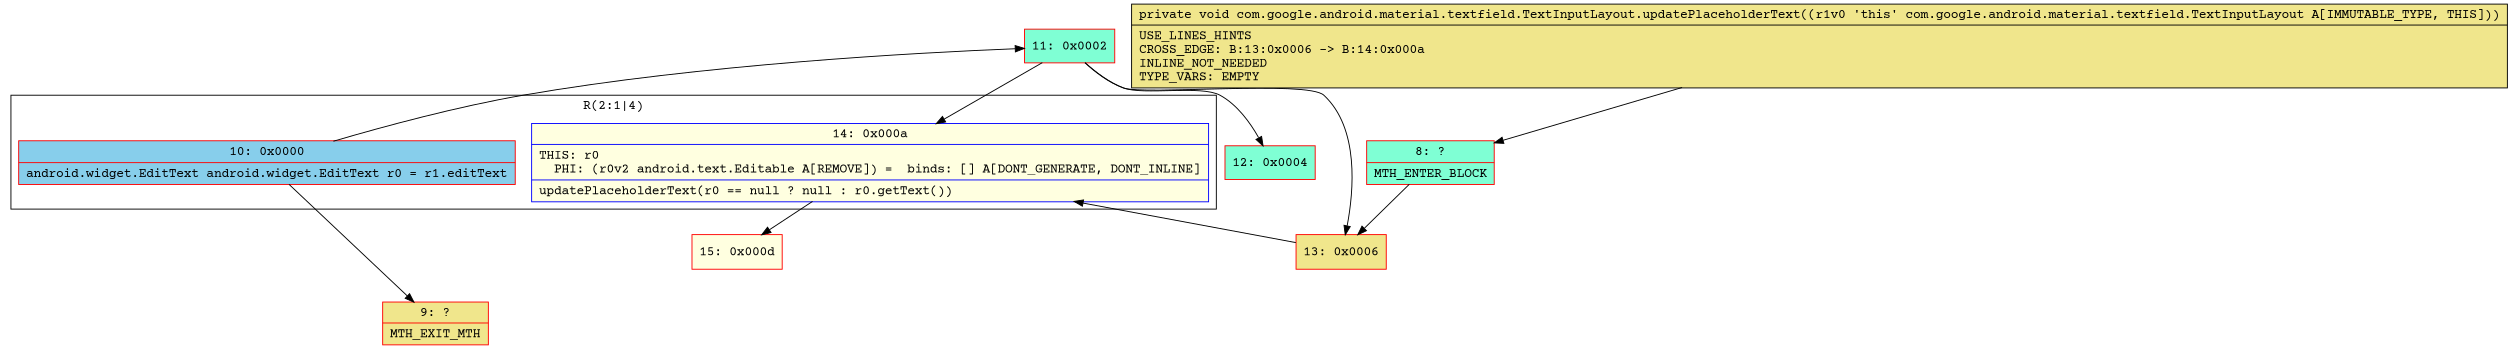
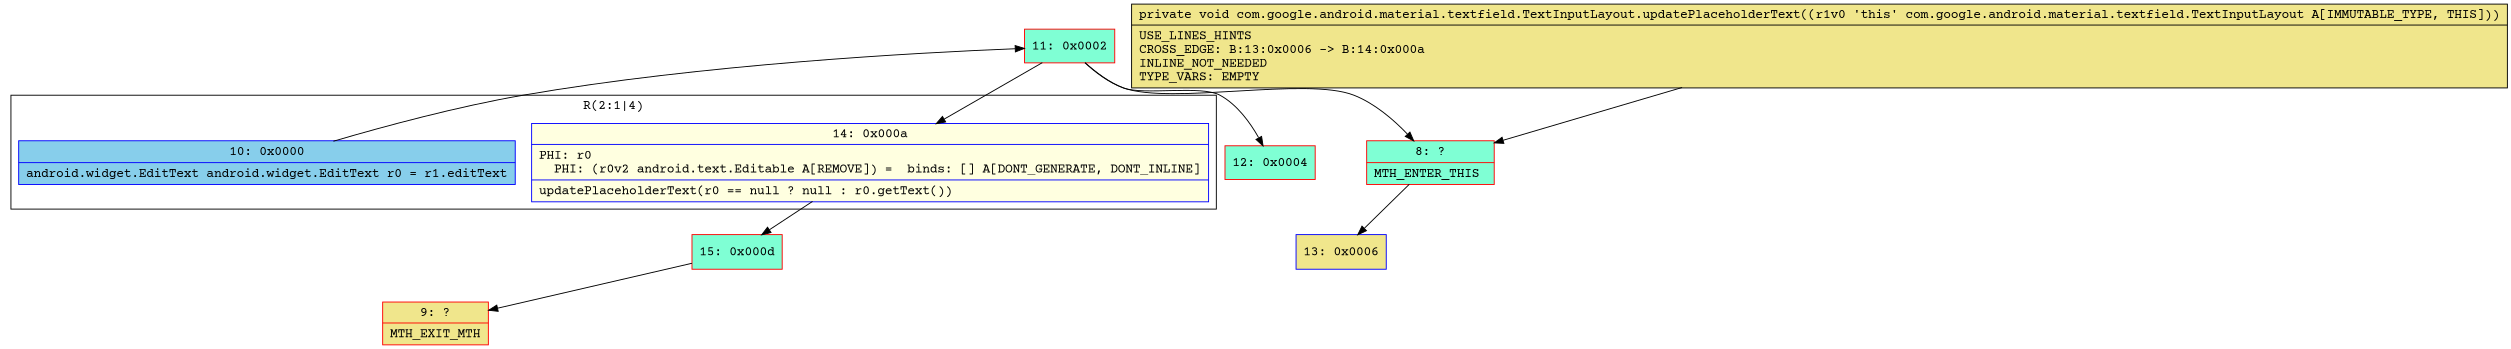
(1270, 88) -> (1249, 90)
(573, 155) -> (569, 155)
(267, 163) -> (267, 163)
(1430, 173) -> (1427, 173)
(1189, 223) -> none
(348, 240) -> (595, 286)
(737, 252) -> (737, 252)
(1341, 252) -> (1341, 252)
